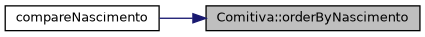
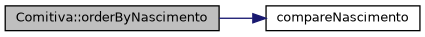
(176, 18) -> (236, 18)
